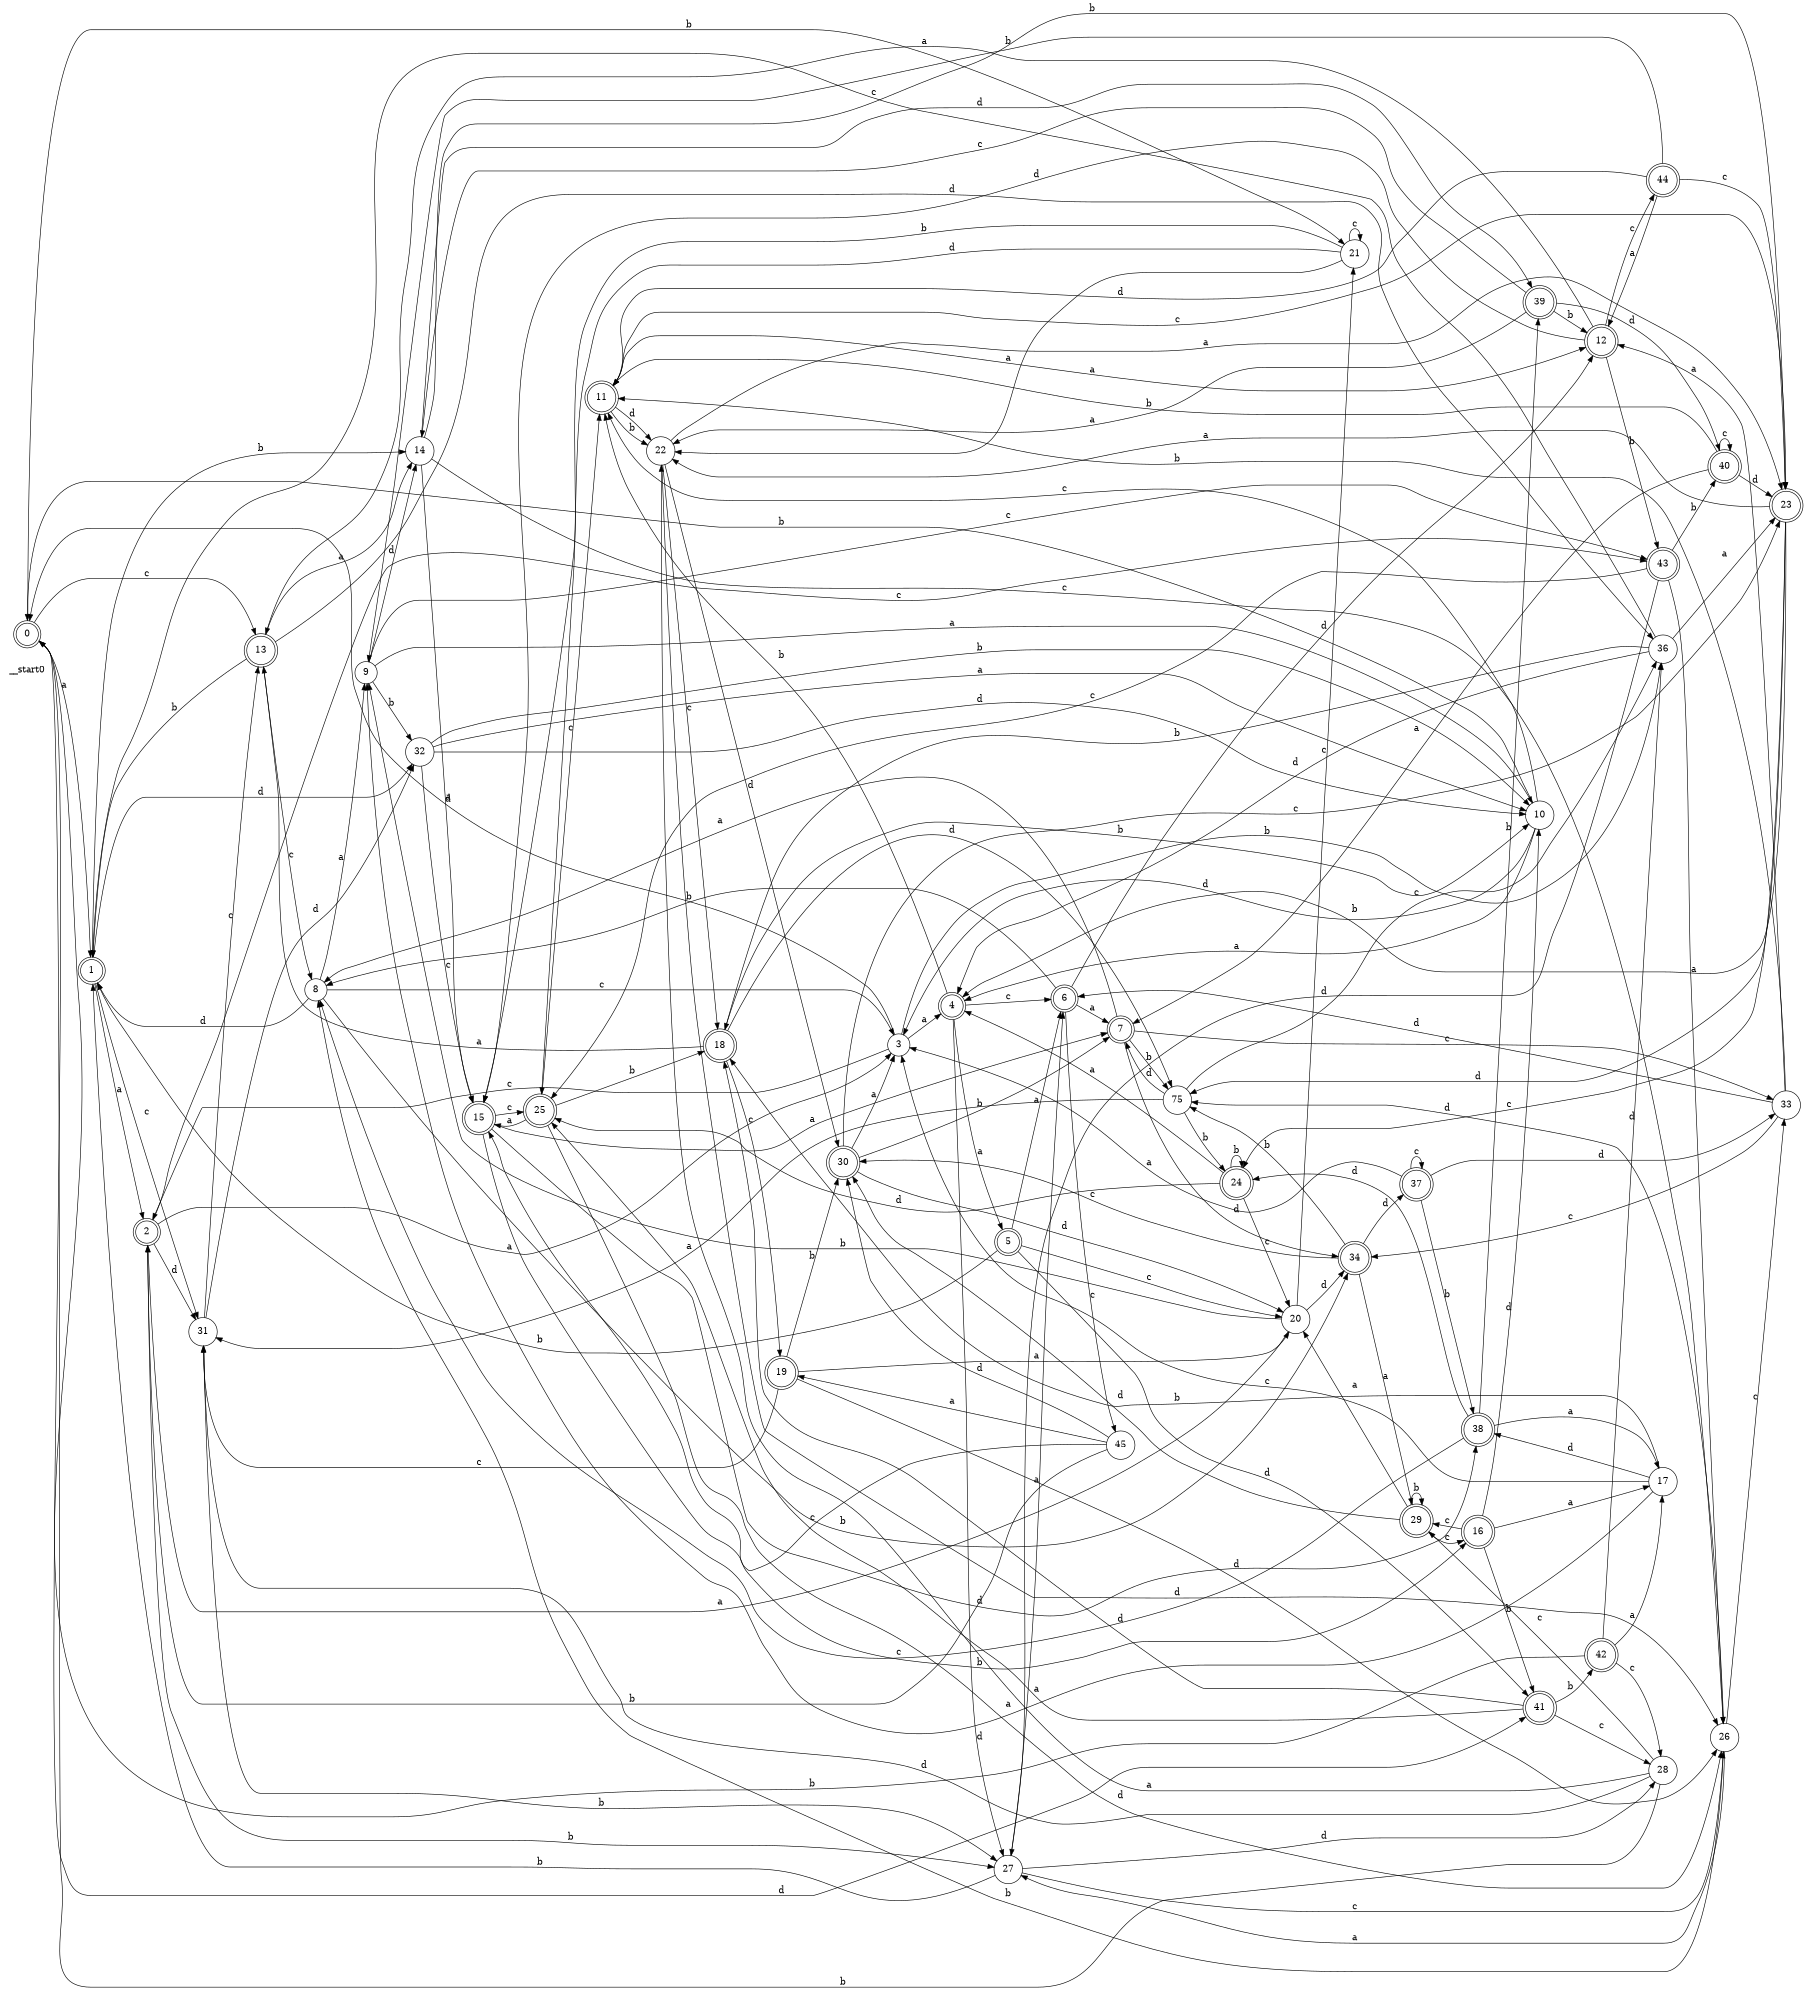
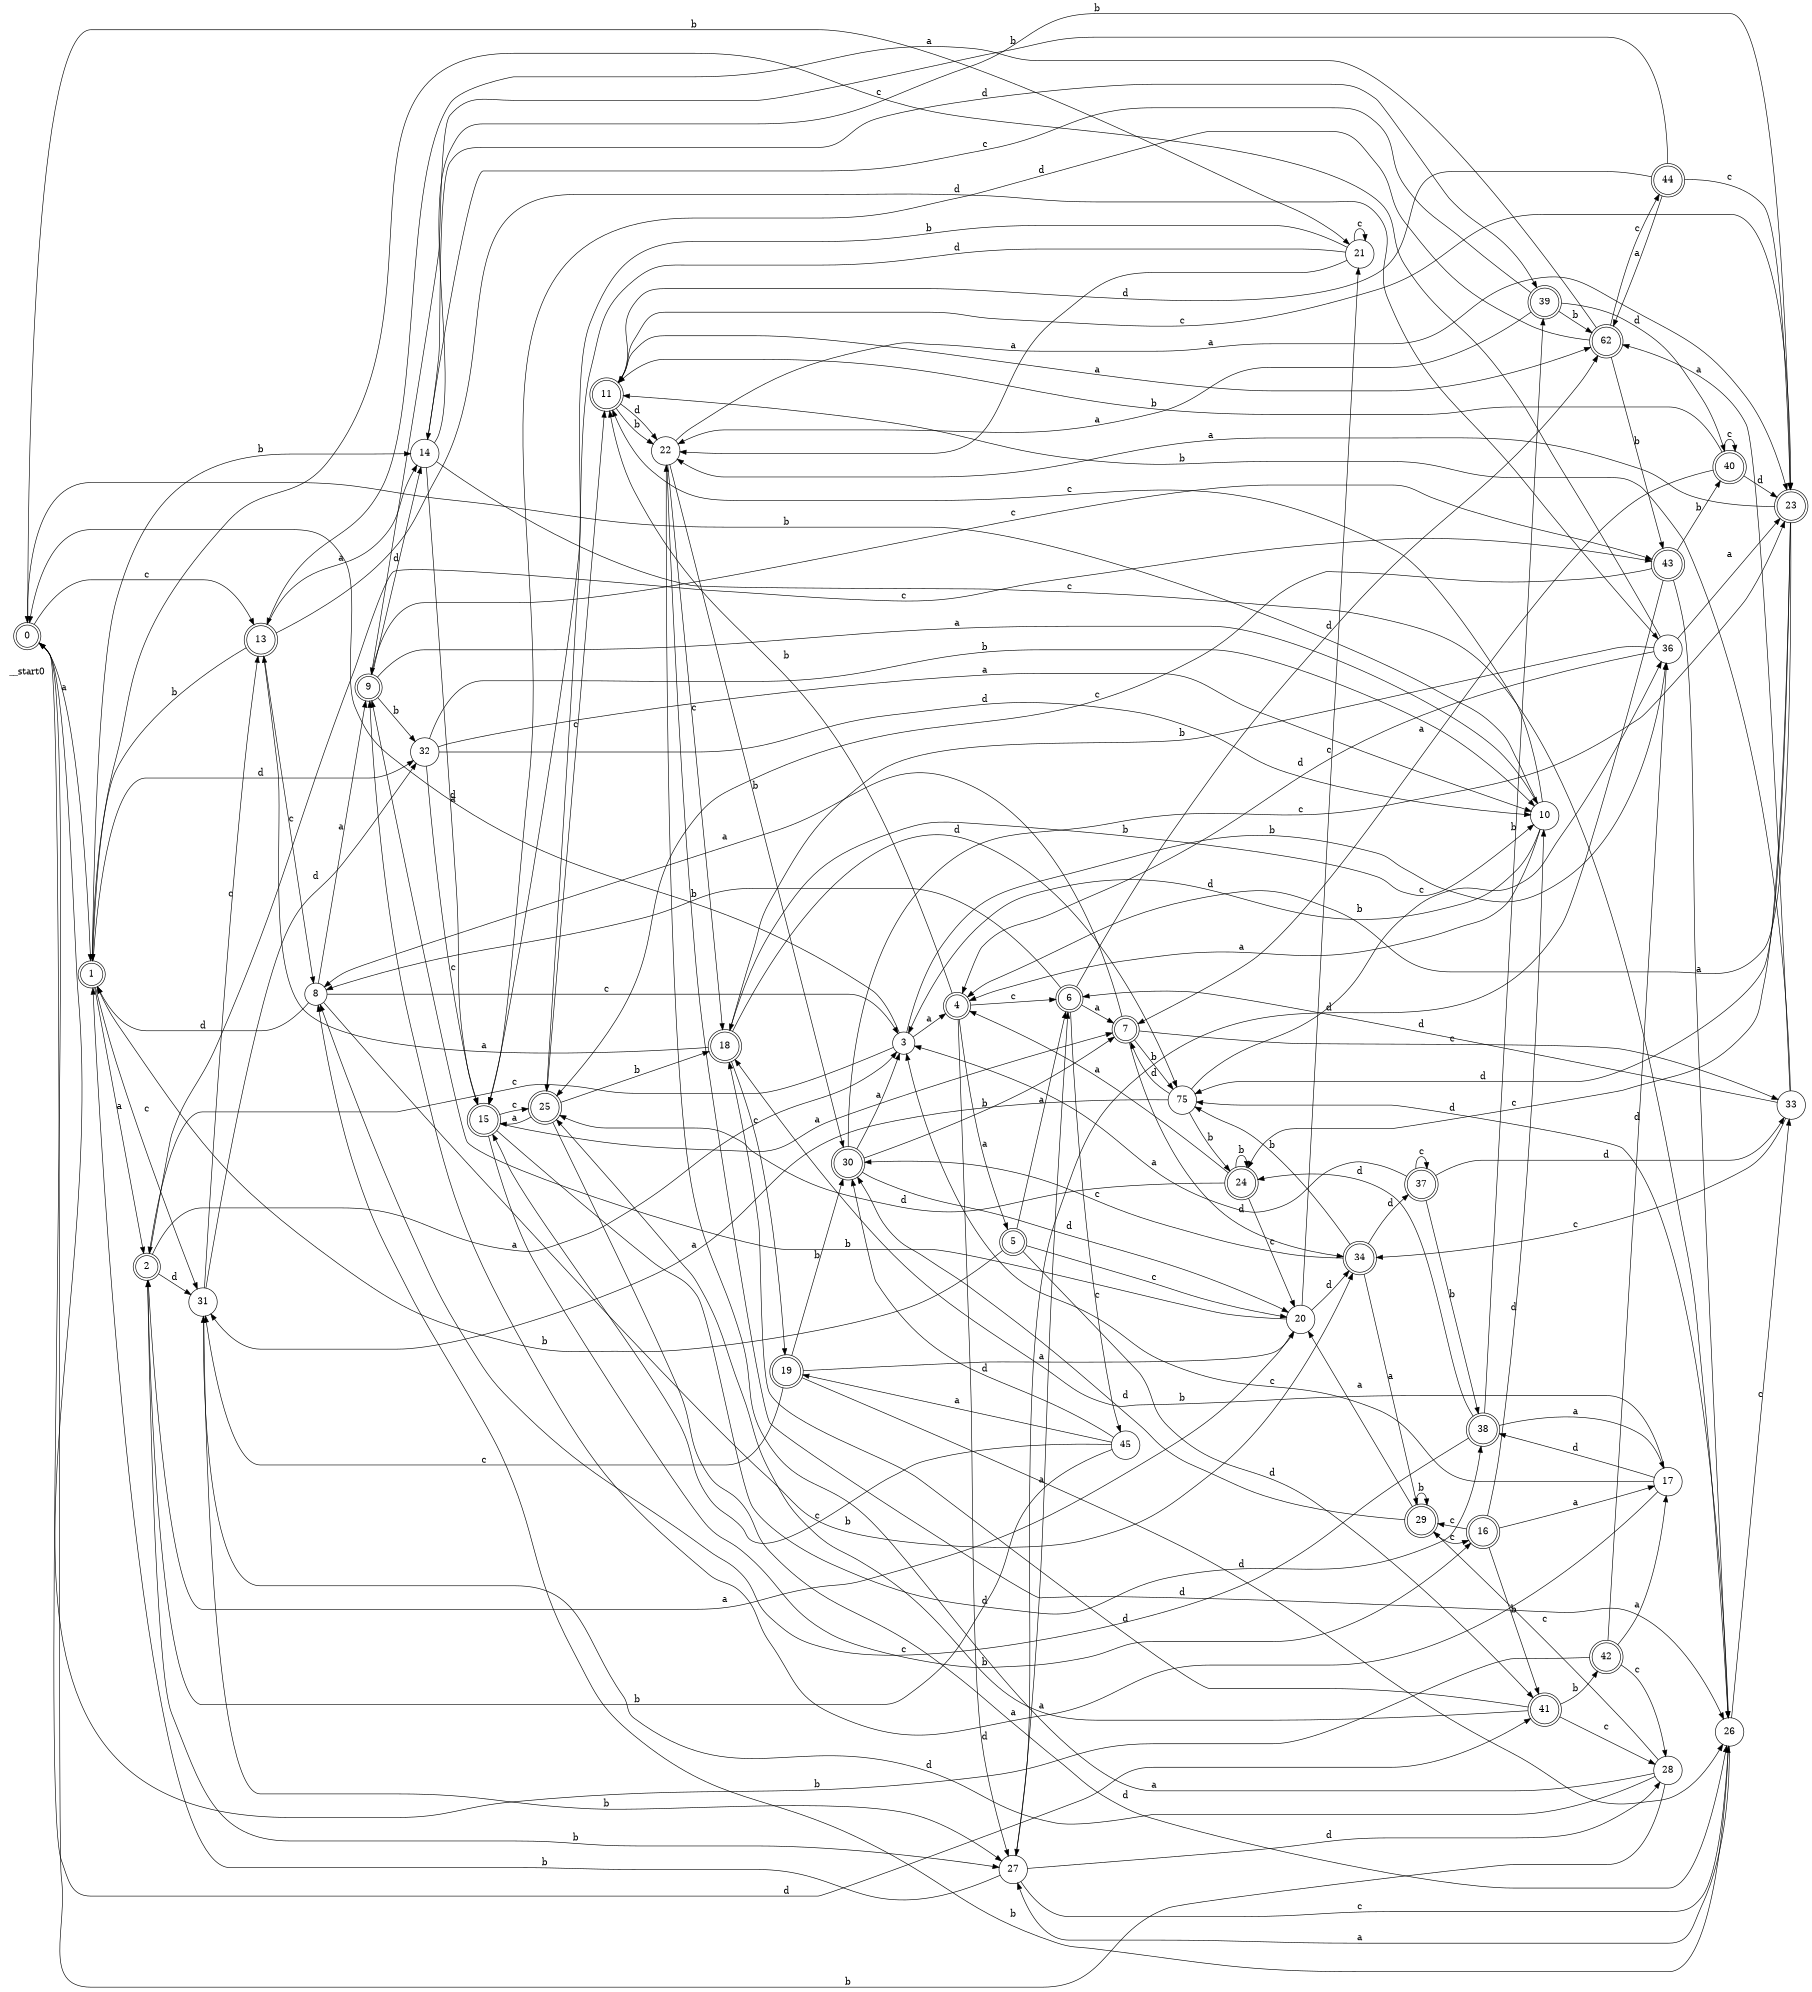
(1601, 341) -> (1606, 341)
(366, 673) -> (369, 688)
(751, 786) -> (756, 786)
